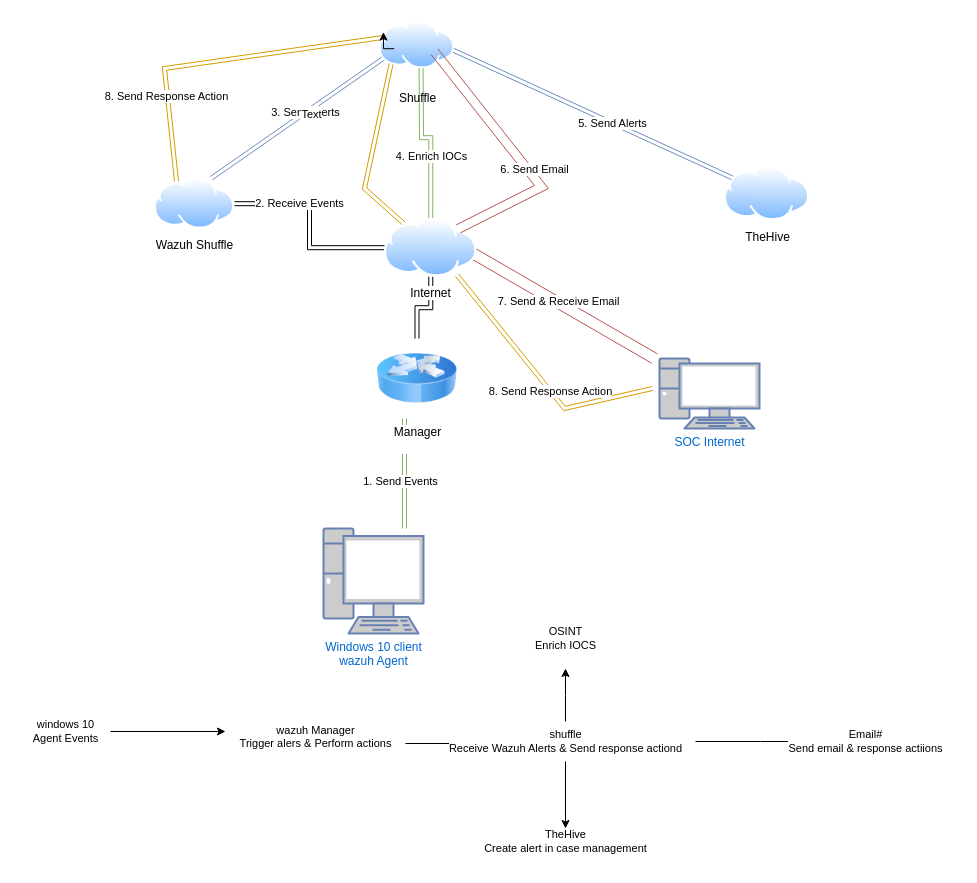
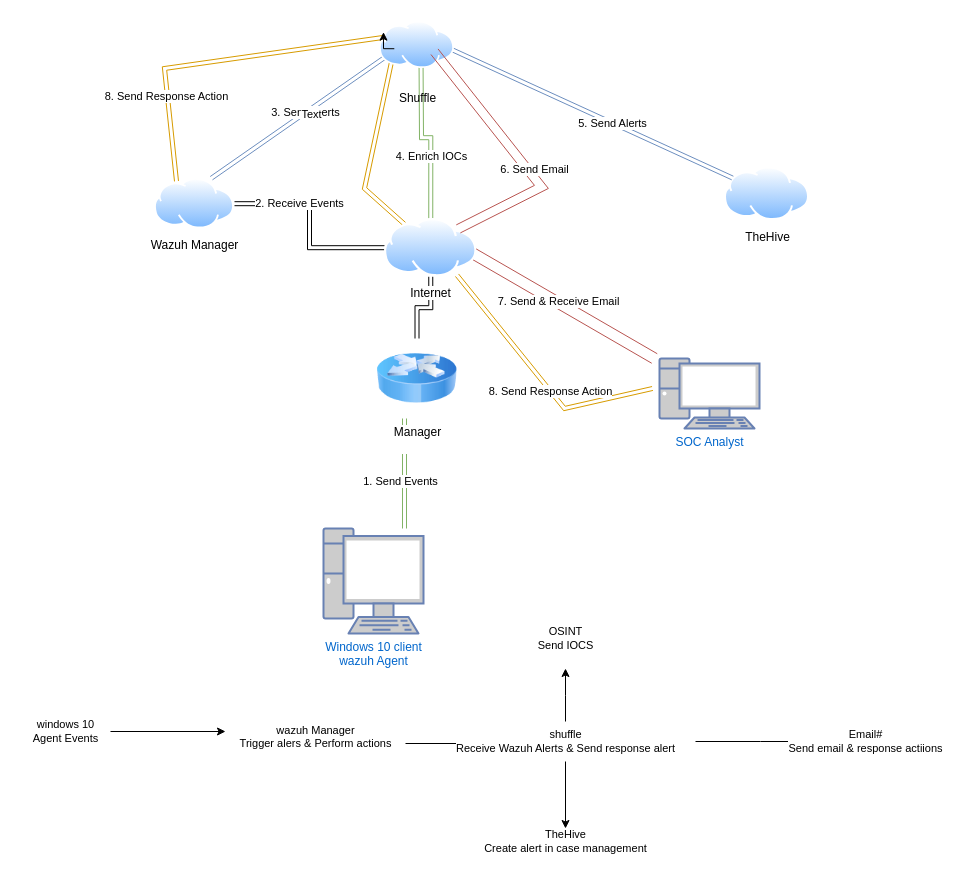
(195, 246) -> (195, 246)
(710, 443) -> (710, 443)
(566, 639) -> (566, 639)
(566, 742) -> (566, 742)
